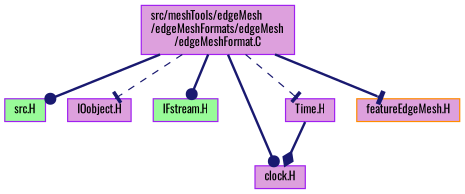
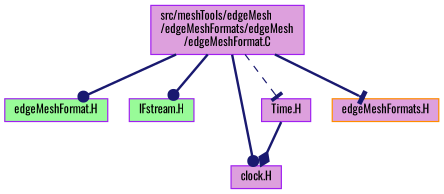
(25, 110) -> (56, 110)
(99, 110) -> none
(408, 110) -> (386, 110)
